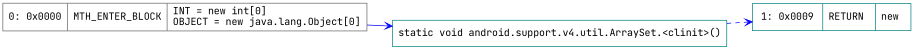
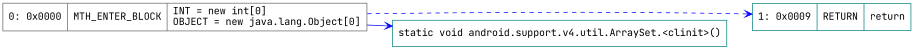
(890, 17) -> (887, 17)
(736, 23) -> (556, 12)
